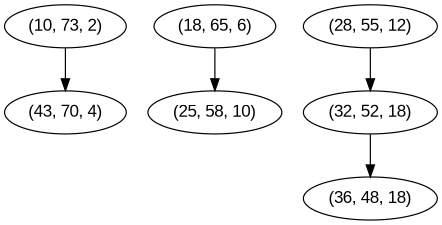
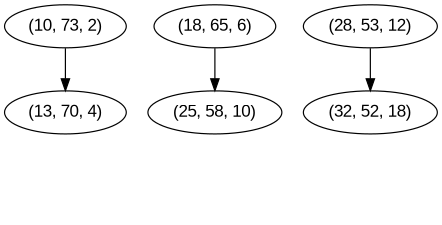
(370, 26) -> (370, 26)
(65, 112) -> (65, 112)
(370, 199) -> none
